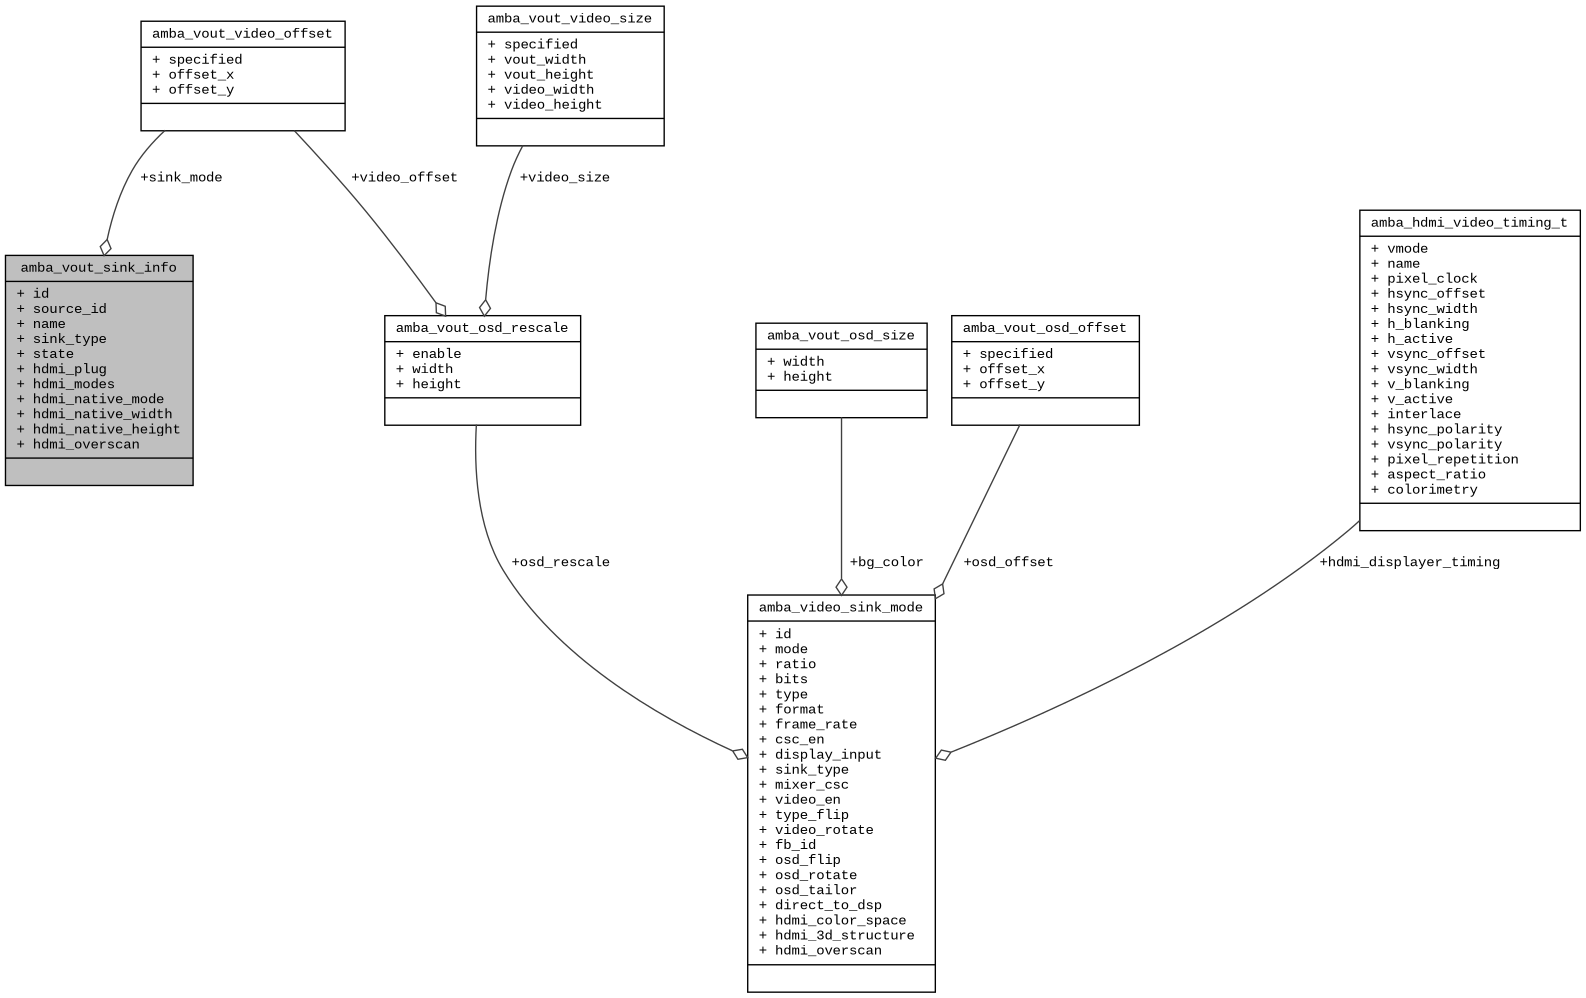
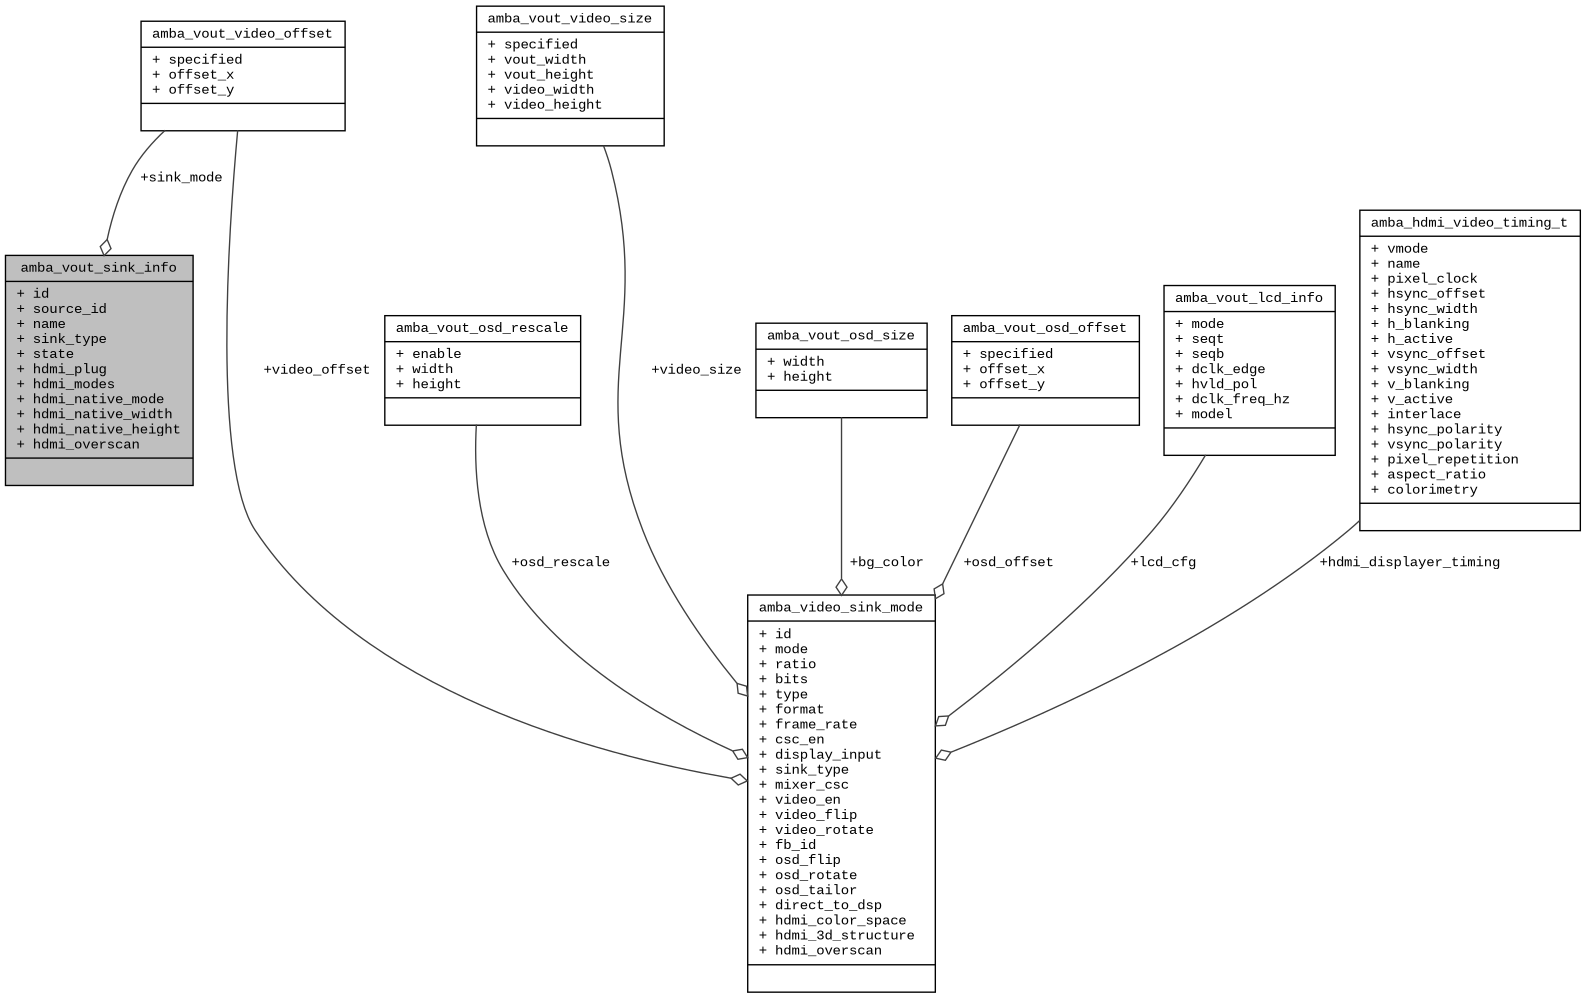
(368, 214) -> (301, 587)
(497, 221) -> (619, 428)
none -> (1250, 370)
(805, 815) -> (809, 815)
